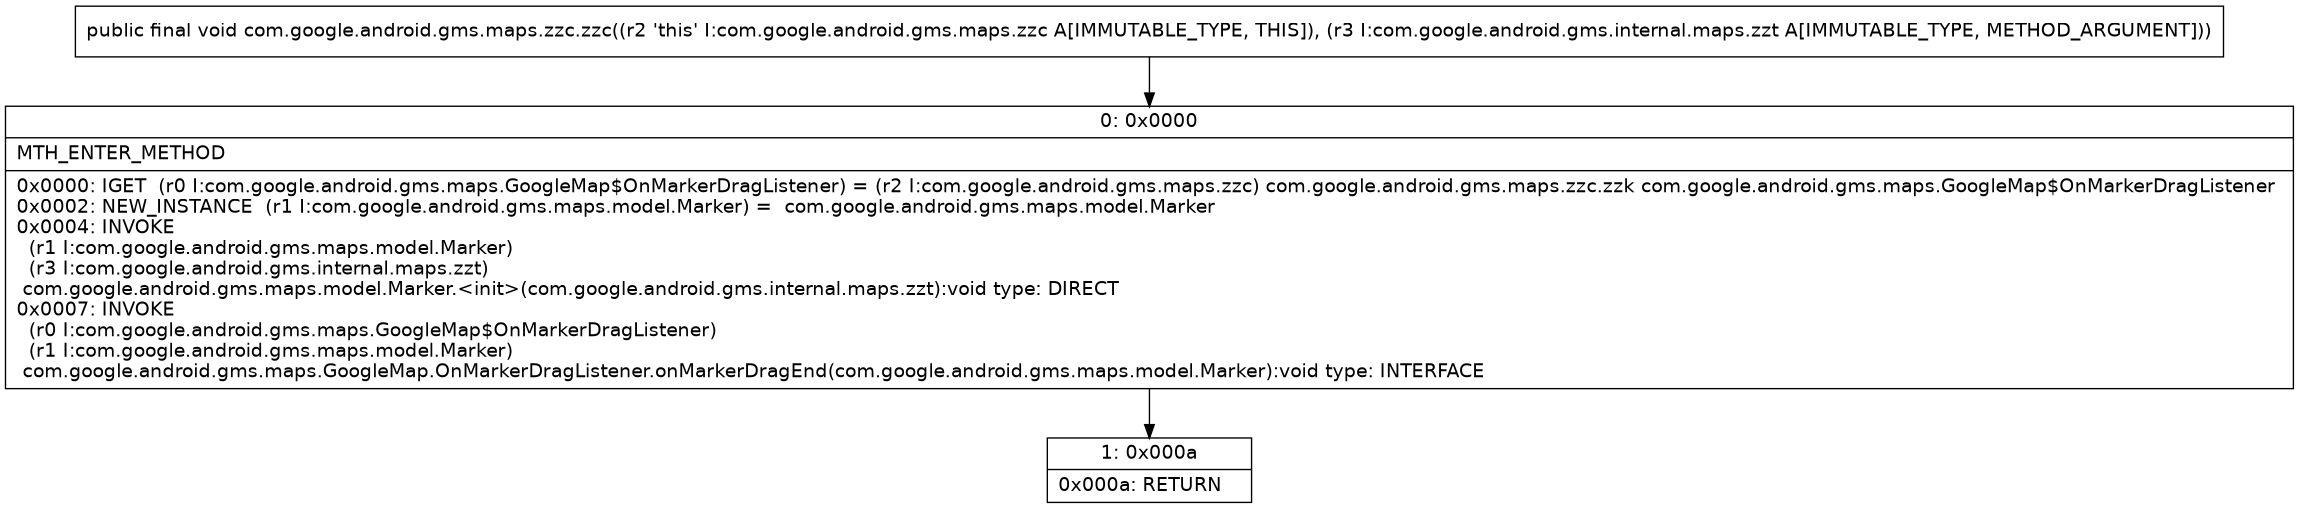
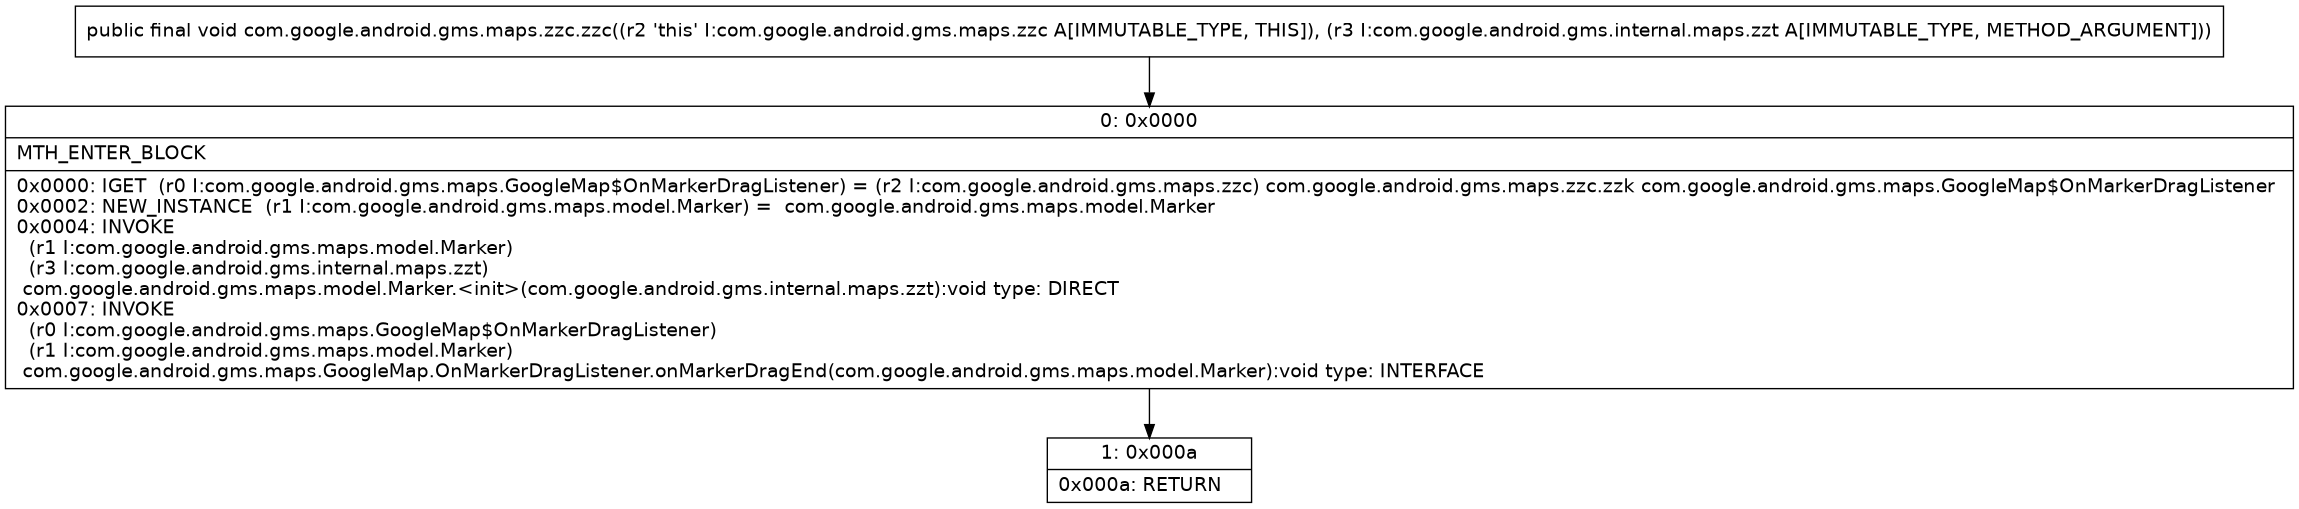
(121, 154) -> (112, 154)
